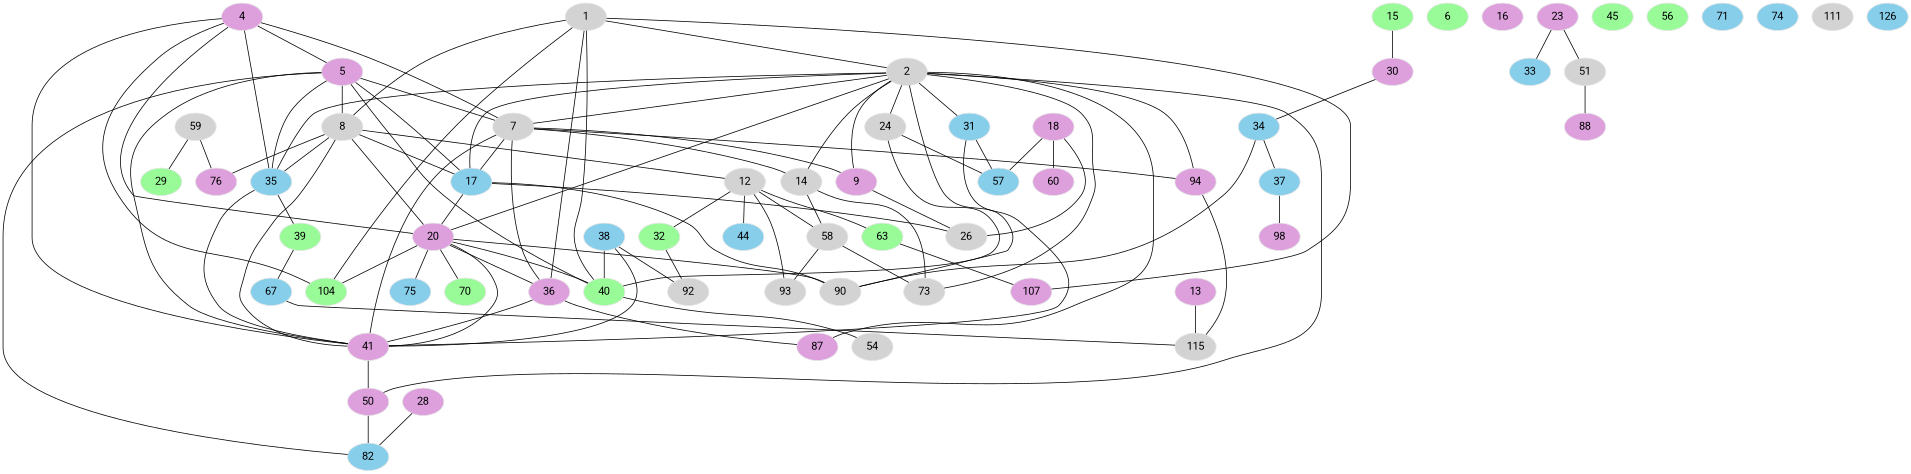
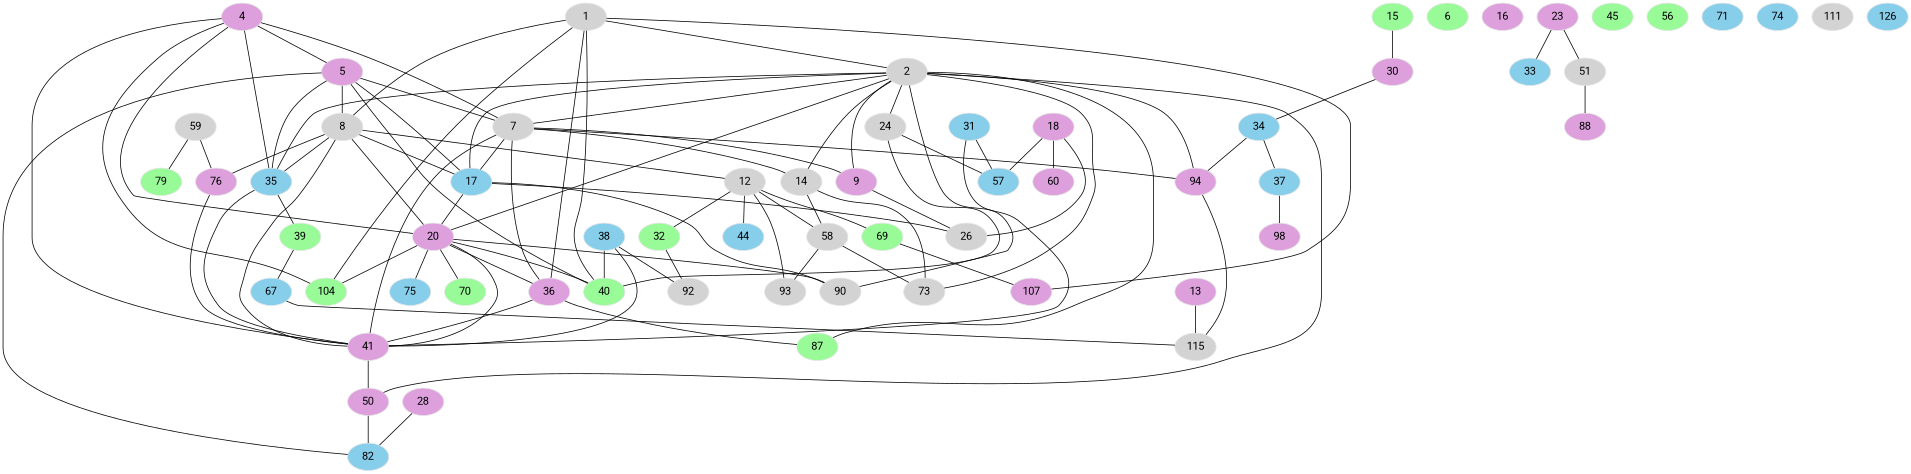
(938, 99) -> none
(161, 182) -> (161, 182)
(137, 212) -> (217, 316)
(882, 237) -> (882, 237)
(1081, 260) -> (1227, 154)
(817, 347) -> (817, 347)
(872, 347) -> none
